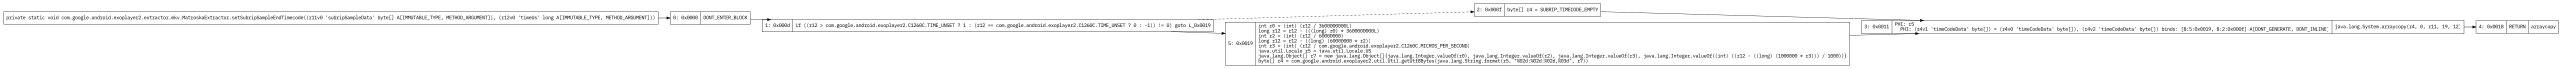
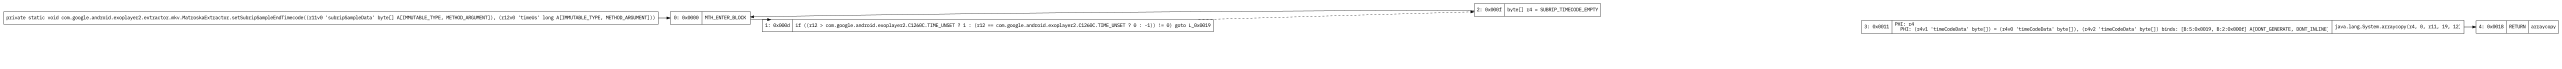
(1761, 16) -> (1114, 12)
(726, 18) -> (725, 18)
(1906, 24) -> (1906, 24)
(1538, 44) -> none
